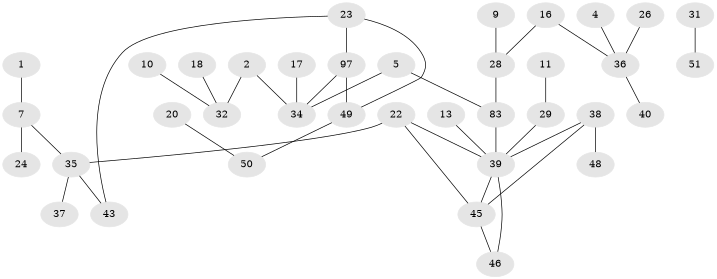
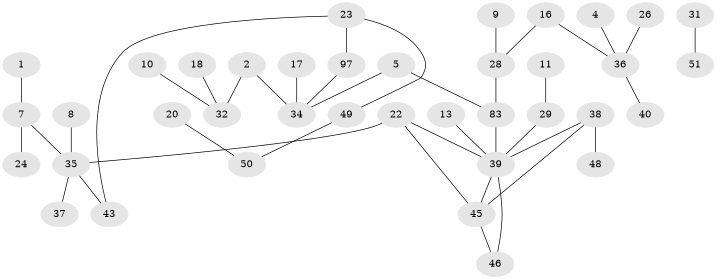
(347, 85) -> none
none -> (71, 115)
